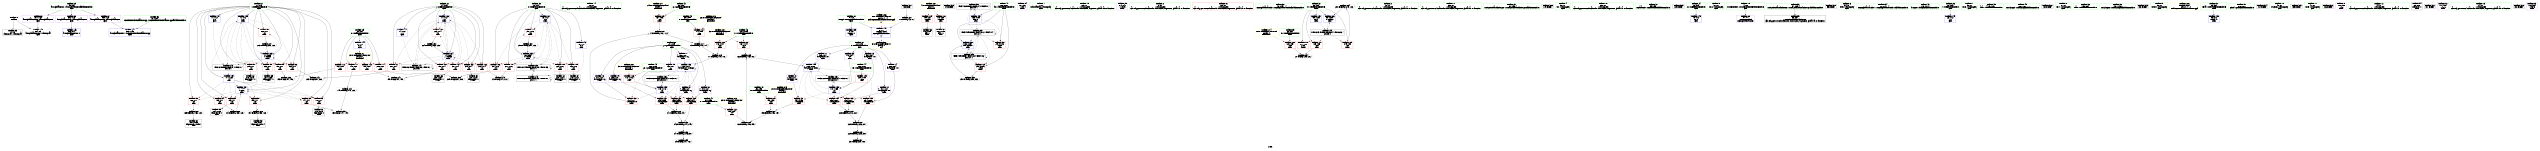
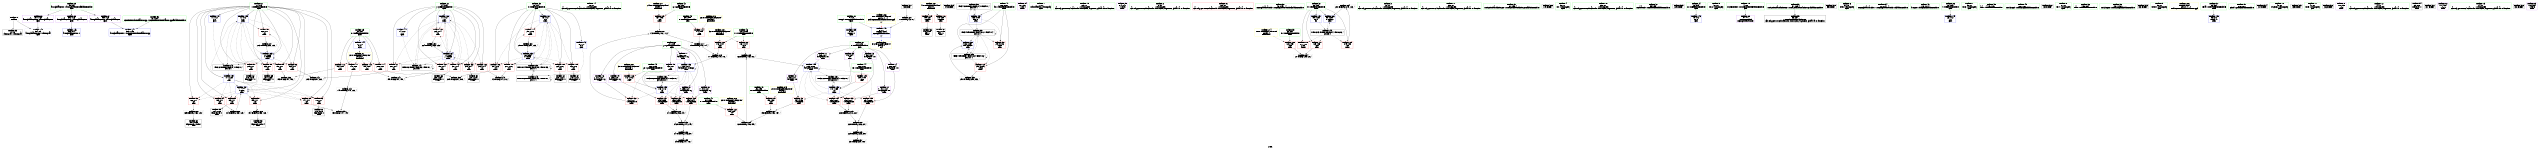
(1316, 21) -> (1316, 21)
